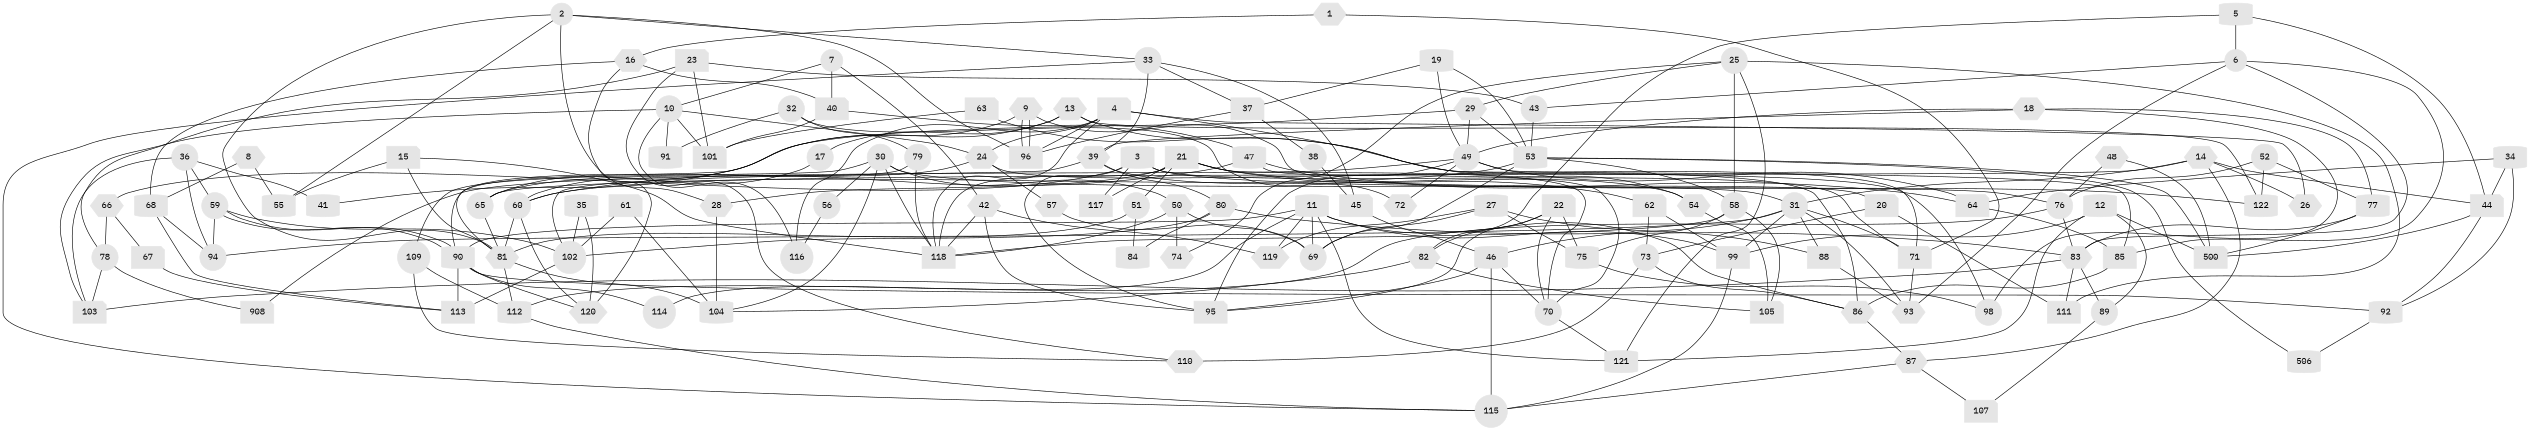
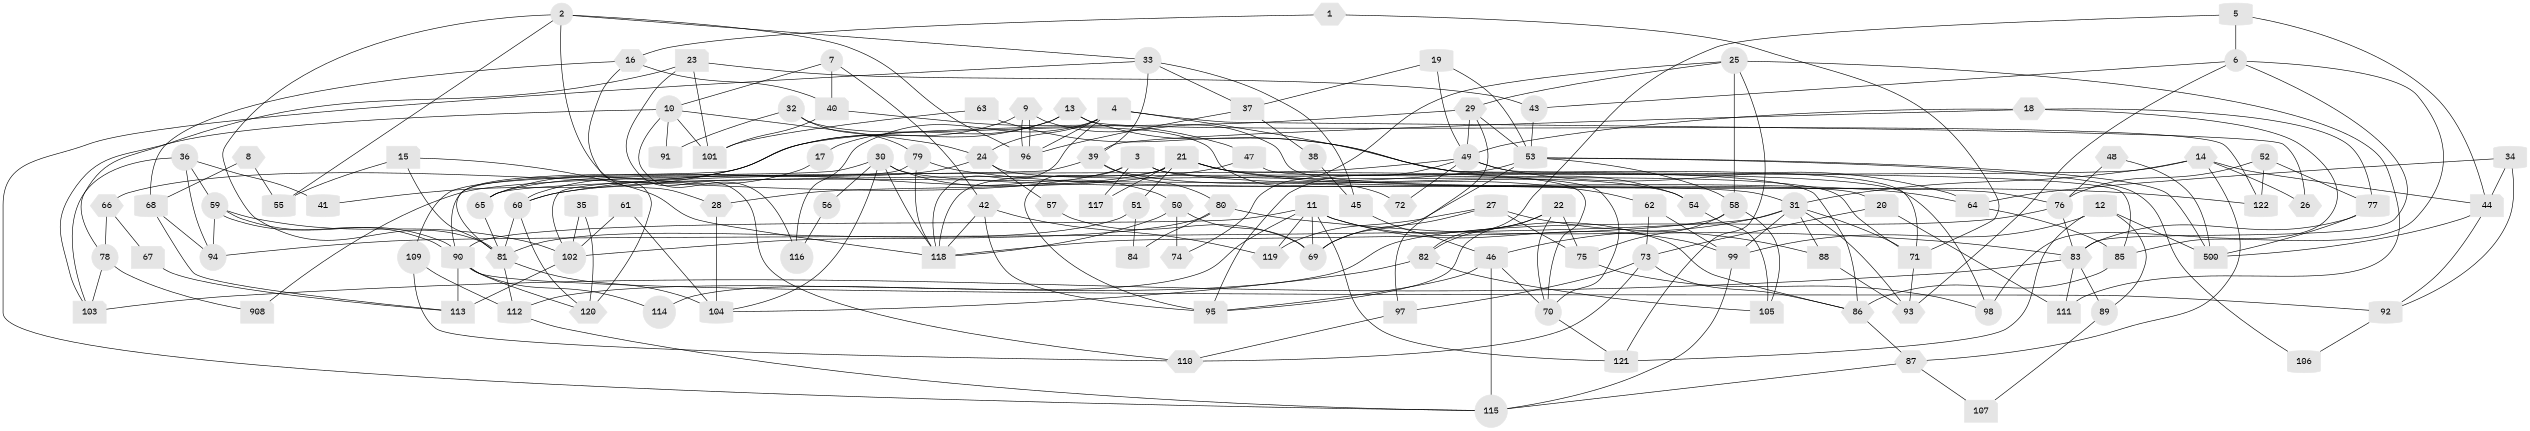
(1610, 186) -> (1442, 186)
none -> (1400, 312)
(2304, 362) -> (2304, 362)
